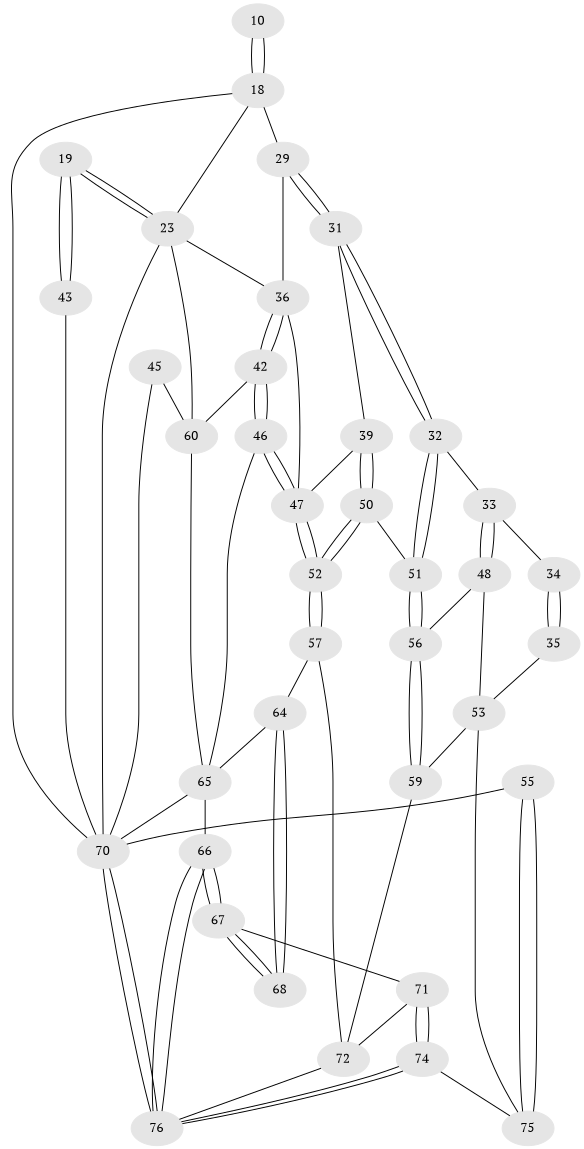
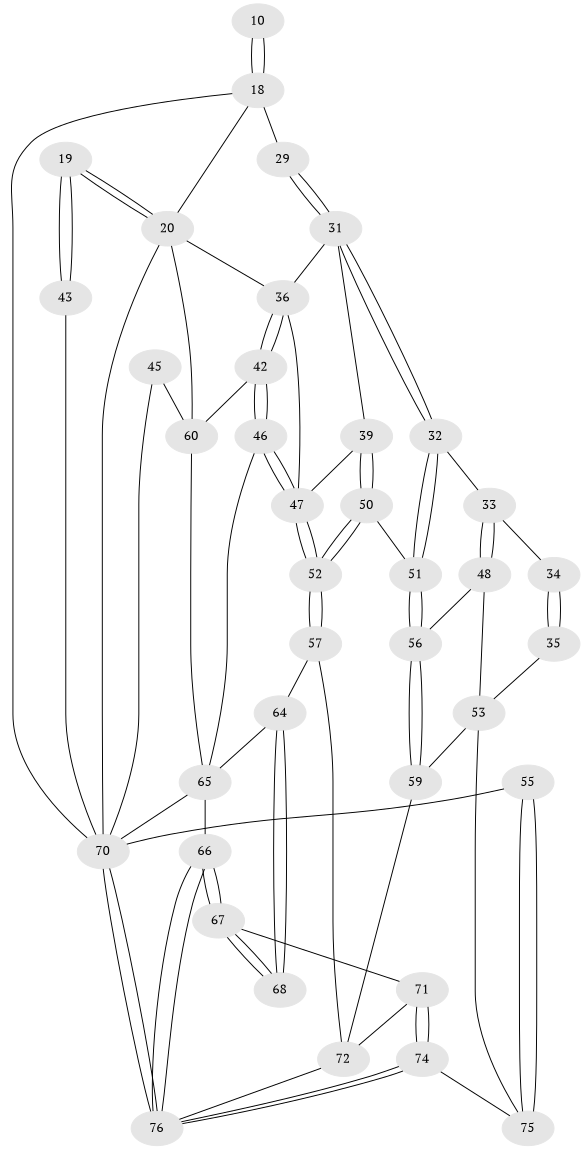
(168, 229) -> (168, 229)
(283, 229) -> (309, 263)
